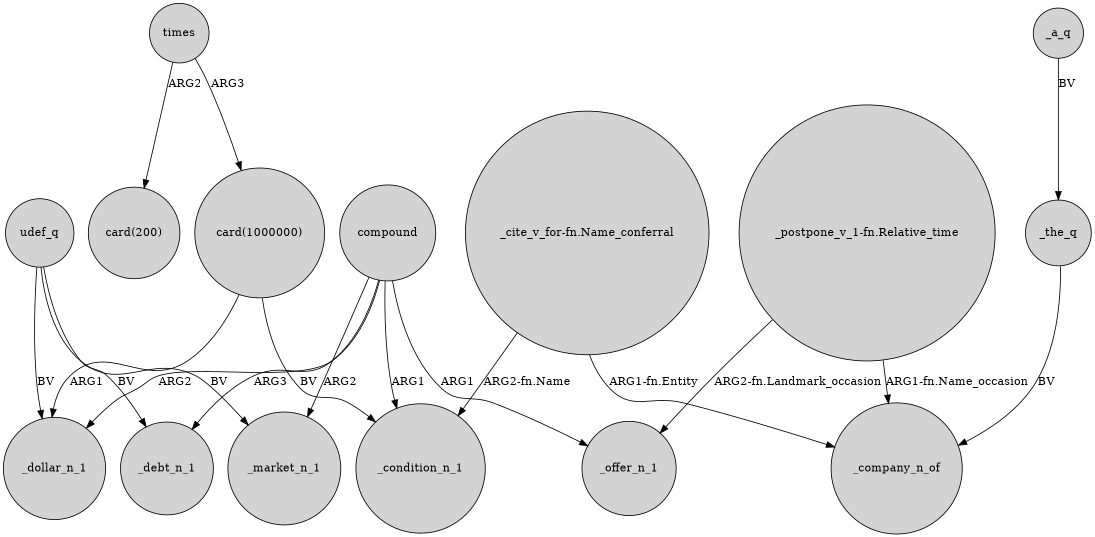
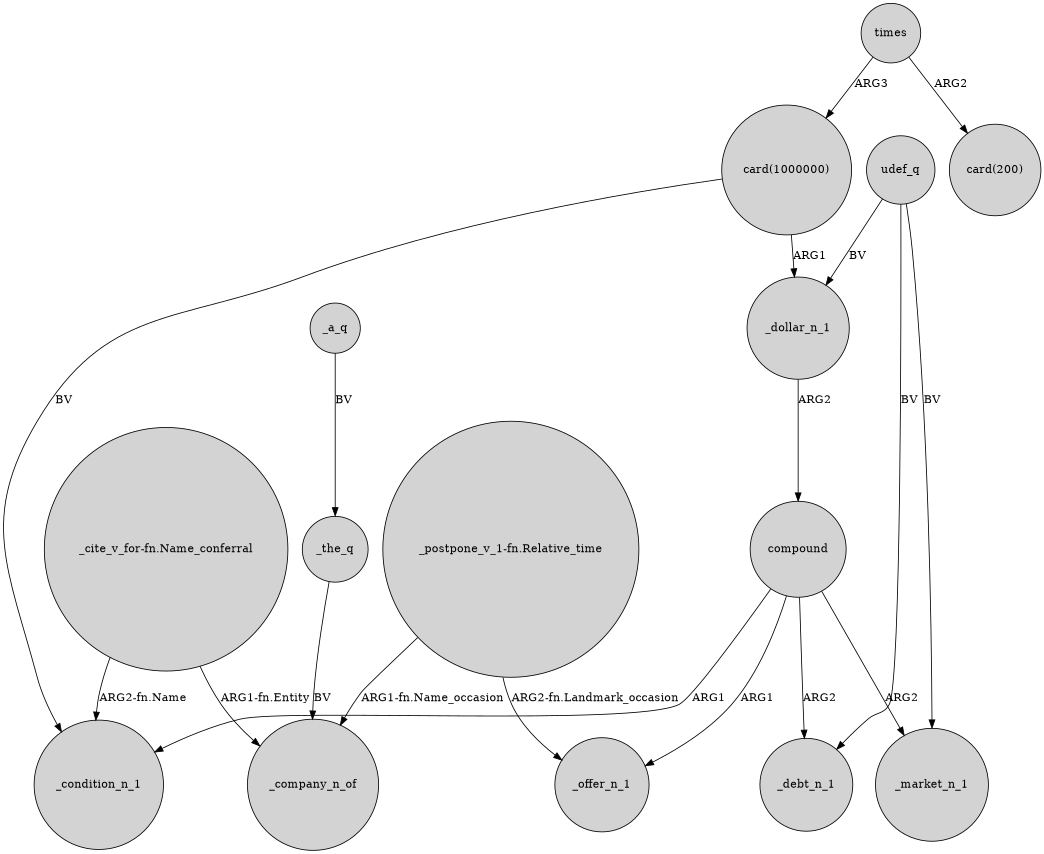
(244, 372) -> (798, 436)
(271, 382) -> (820, 698)
